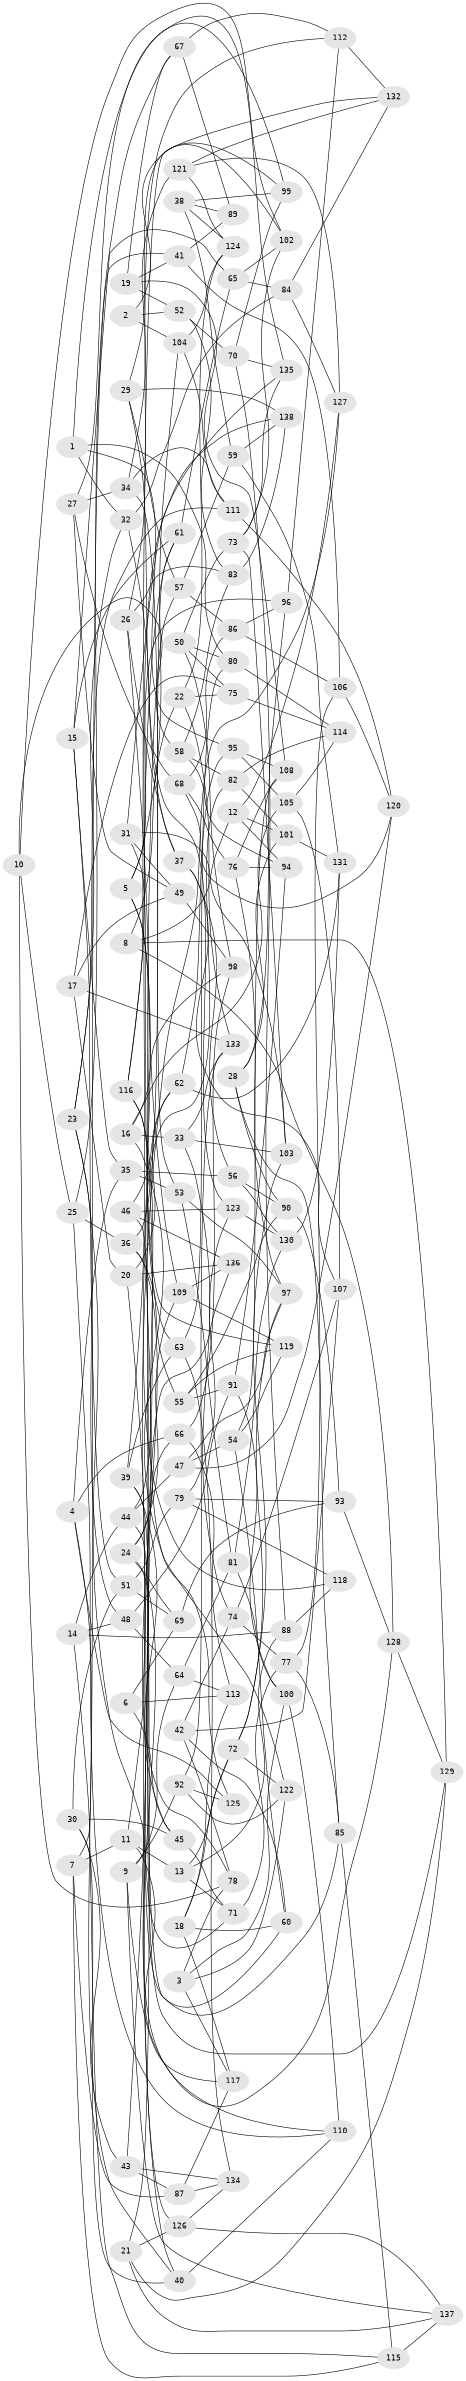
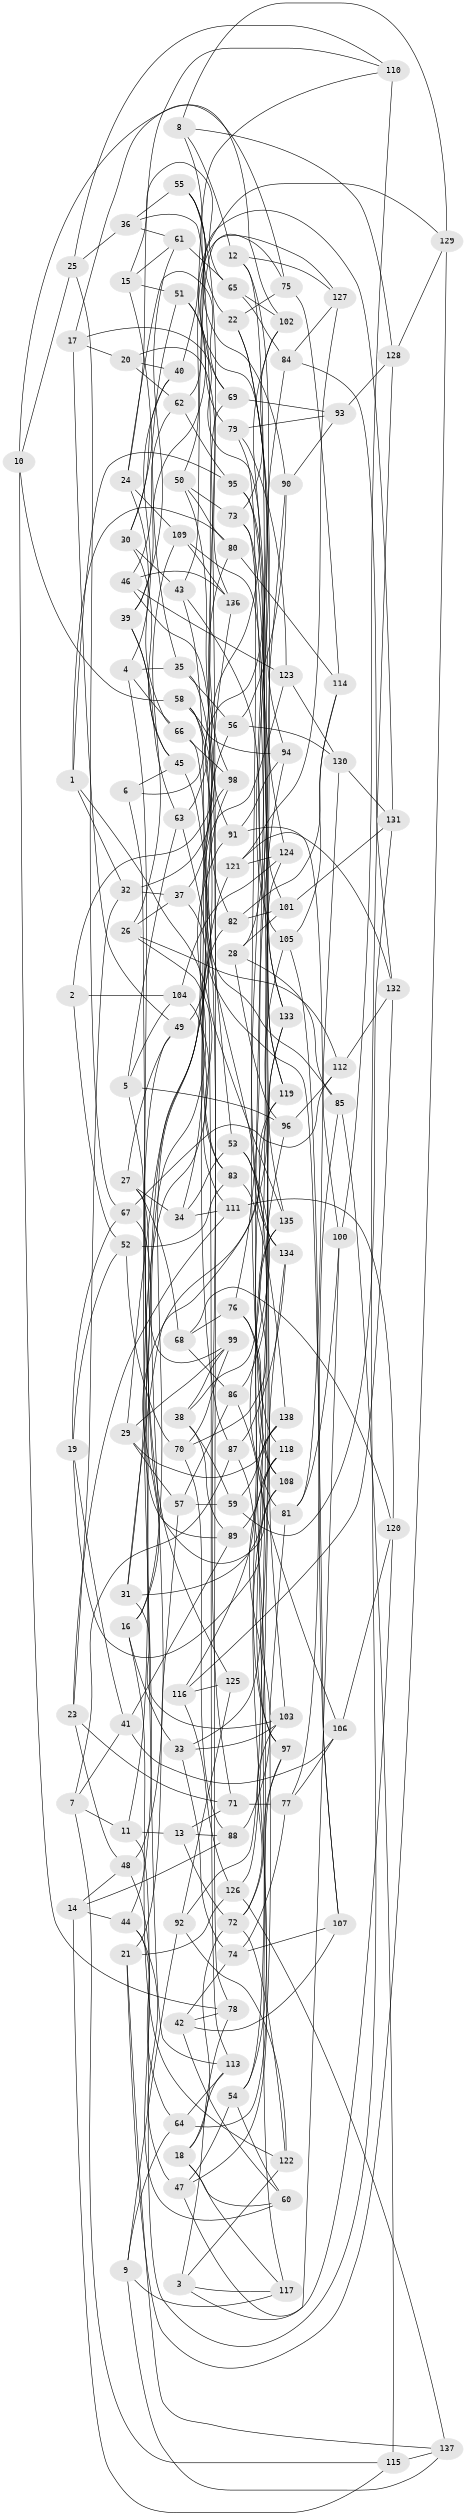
none -> (260, 1493)
